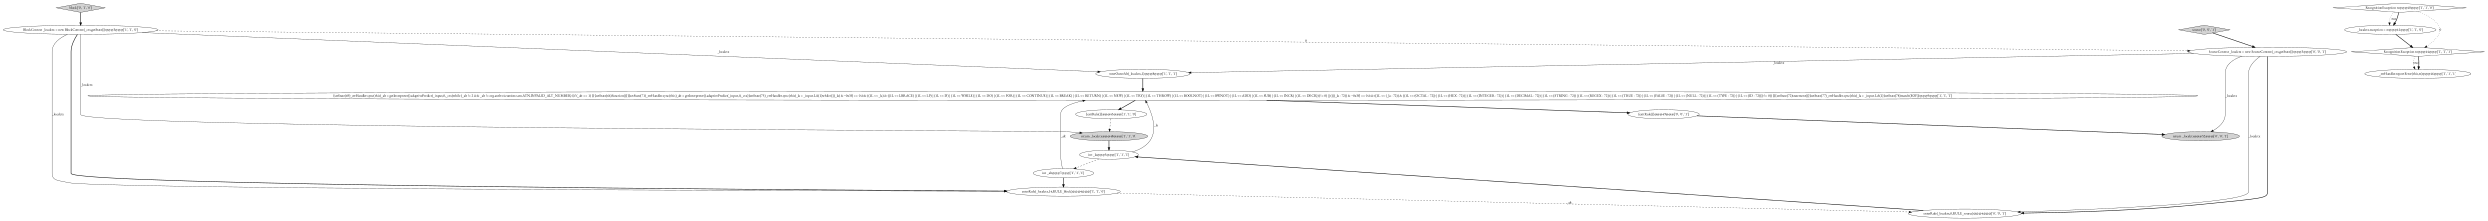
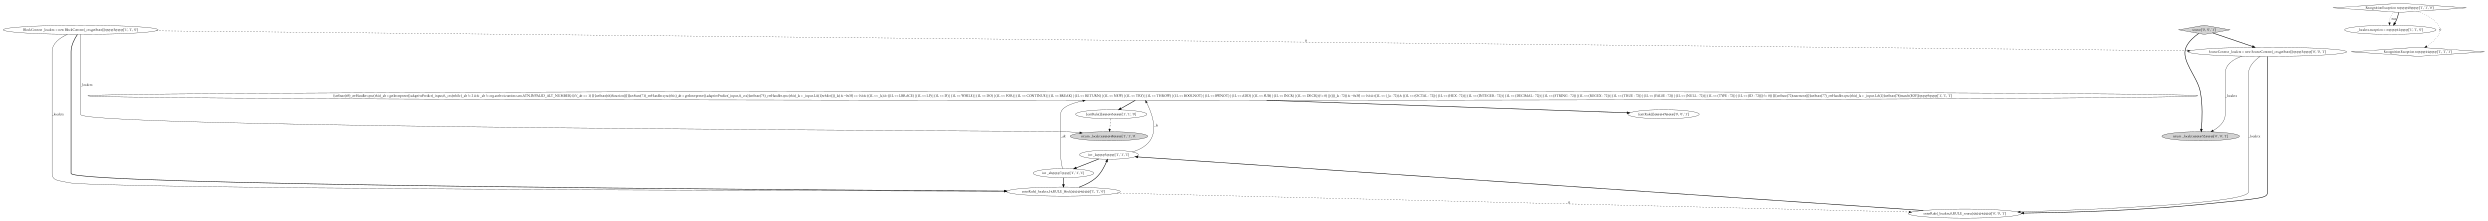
(81, 8) -> none
(2403, 40) -> none
(1143, 74) -> none
(2418, 74) -> none
(1930, 125) -> (2195, 78)
(1109, 144) -> (1096, 178)
(1087, 163) -> (1087, 163)
(1569, 203) -> (1569, 203)
